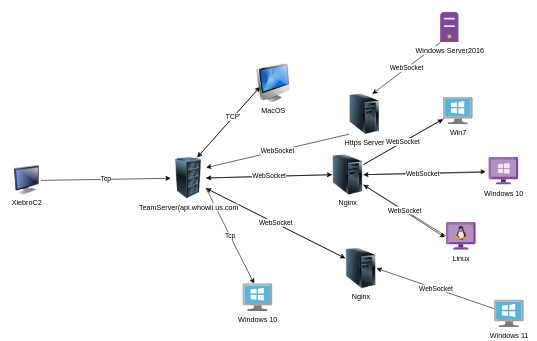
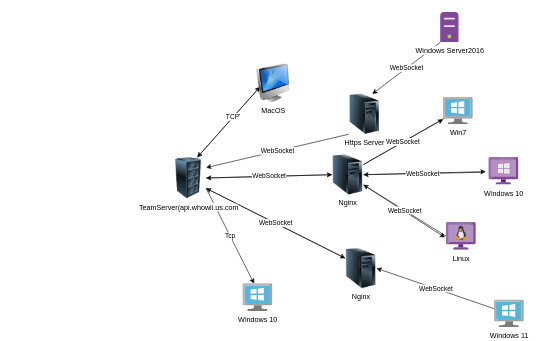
(97, 179) -> none
(27, 180) -> none
